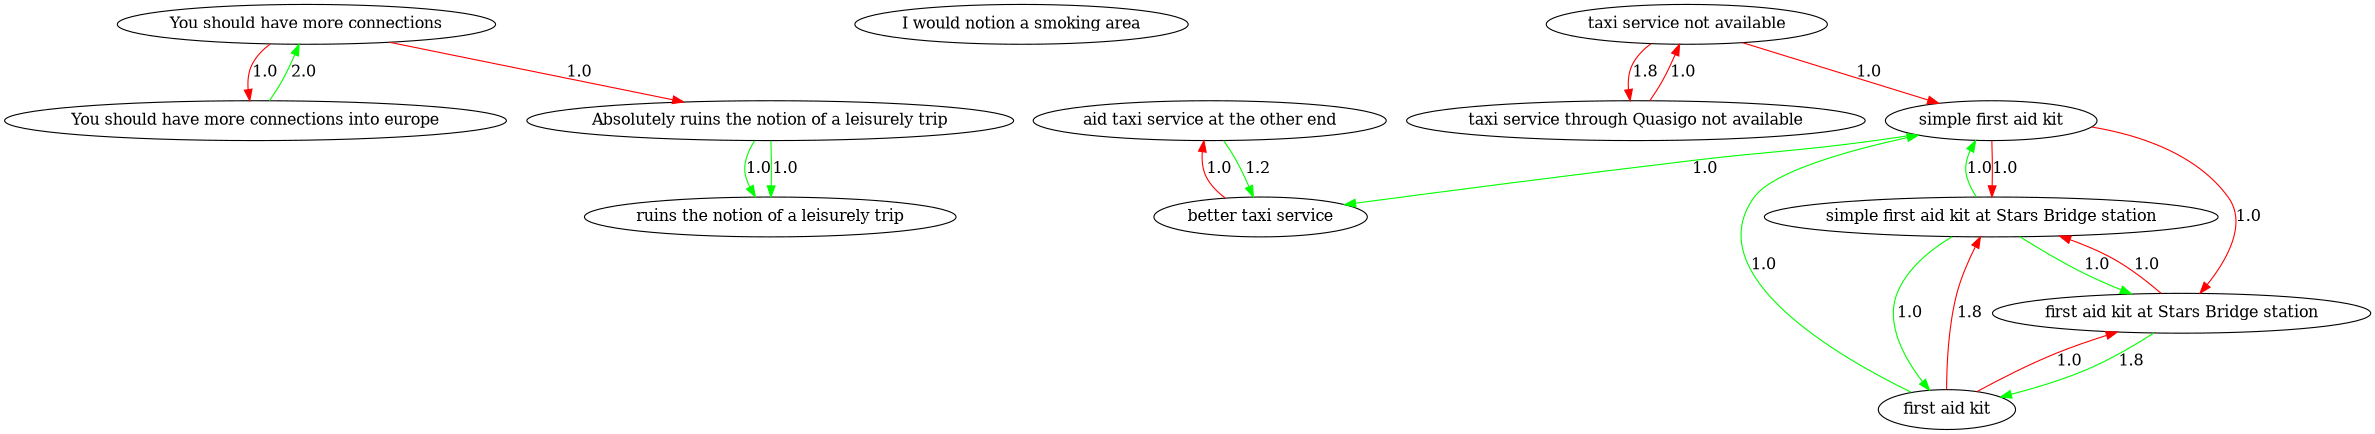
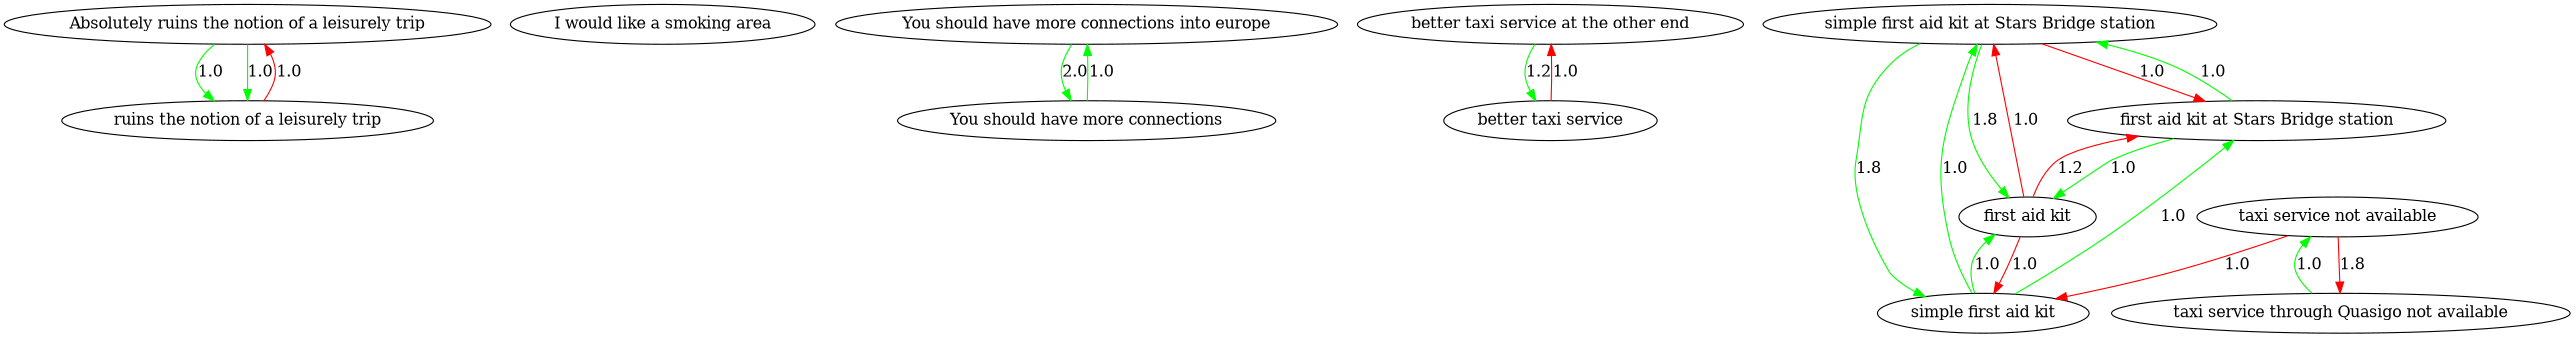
(1022, 24) -> (663, 24)
(253, 64) -> (1088, 78)
(531, 71) -> (275, 78)
(1664, 78) -> (2296, 271)
(1210, 121) -> (1550, 24)
(1992, 163) -> (1941, 174)
(1636, 167) -> (1972, 266)
(1980, 169) -> (1869, 169)
(2207, 175) -> (2123, 225)
(1744, 252) -> (2010, 261)
(2119, 262) -> (2173, 66)
(2069, 266) -> (2118, 71)
(1910, 313) -> (1985, 121)
(1970, 313) -> (2026, 121)
(2069, 361) -> (2070, 169)
(2131, 361) -> (2123, 169)
